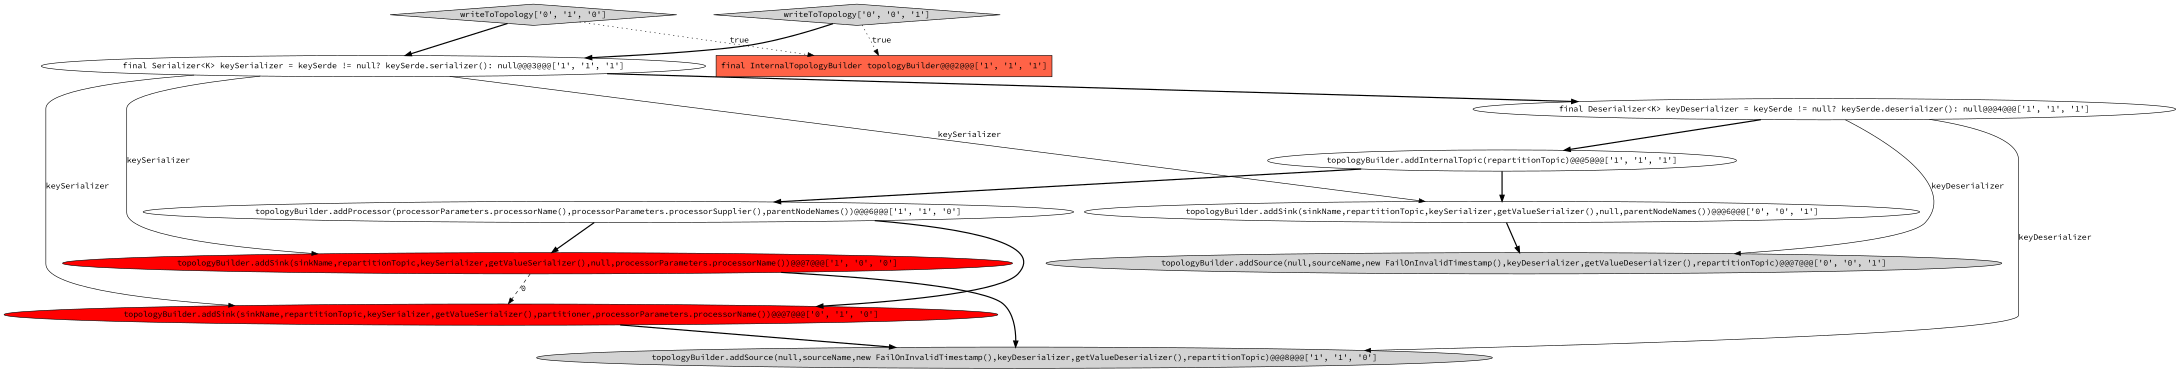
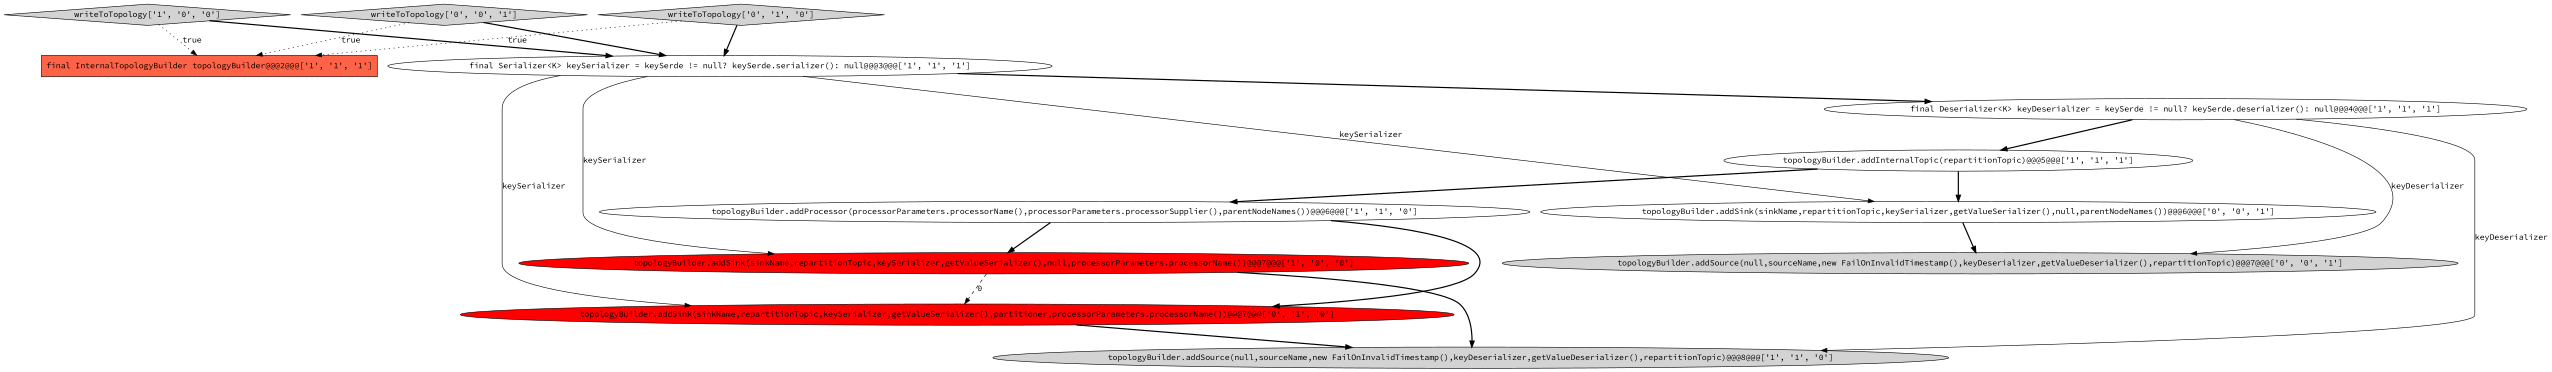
none -> (147, 15)
